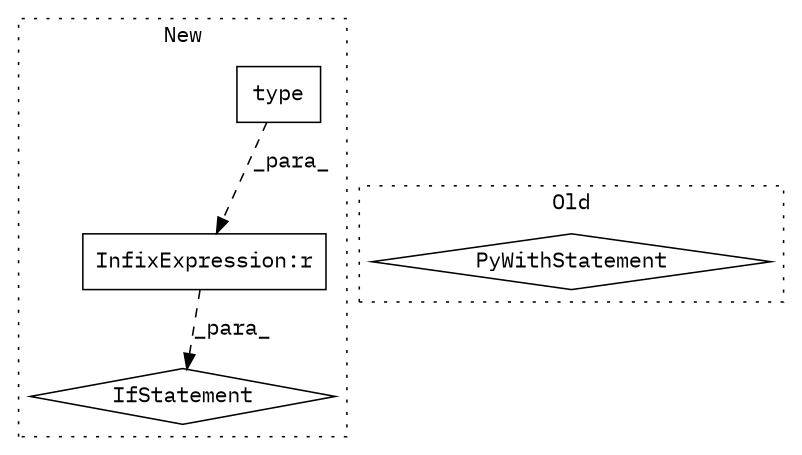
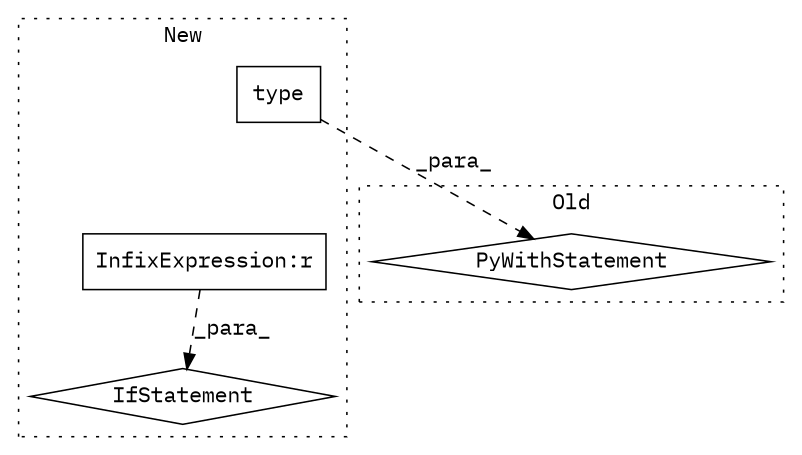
(245, 171) -> (420, 175)
